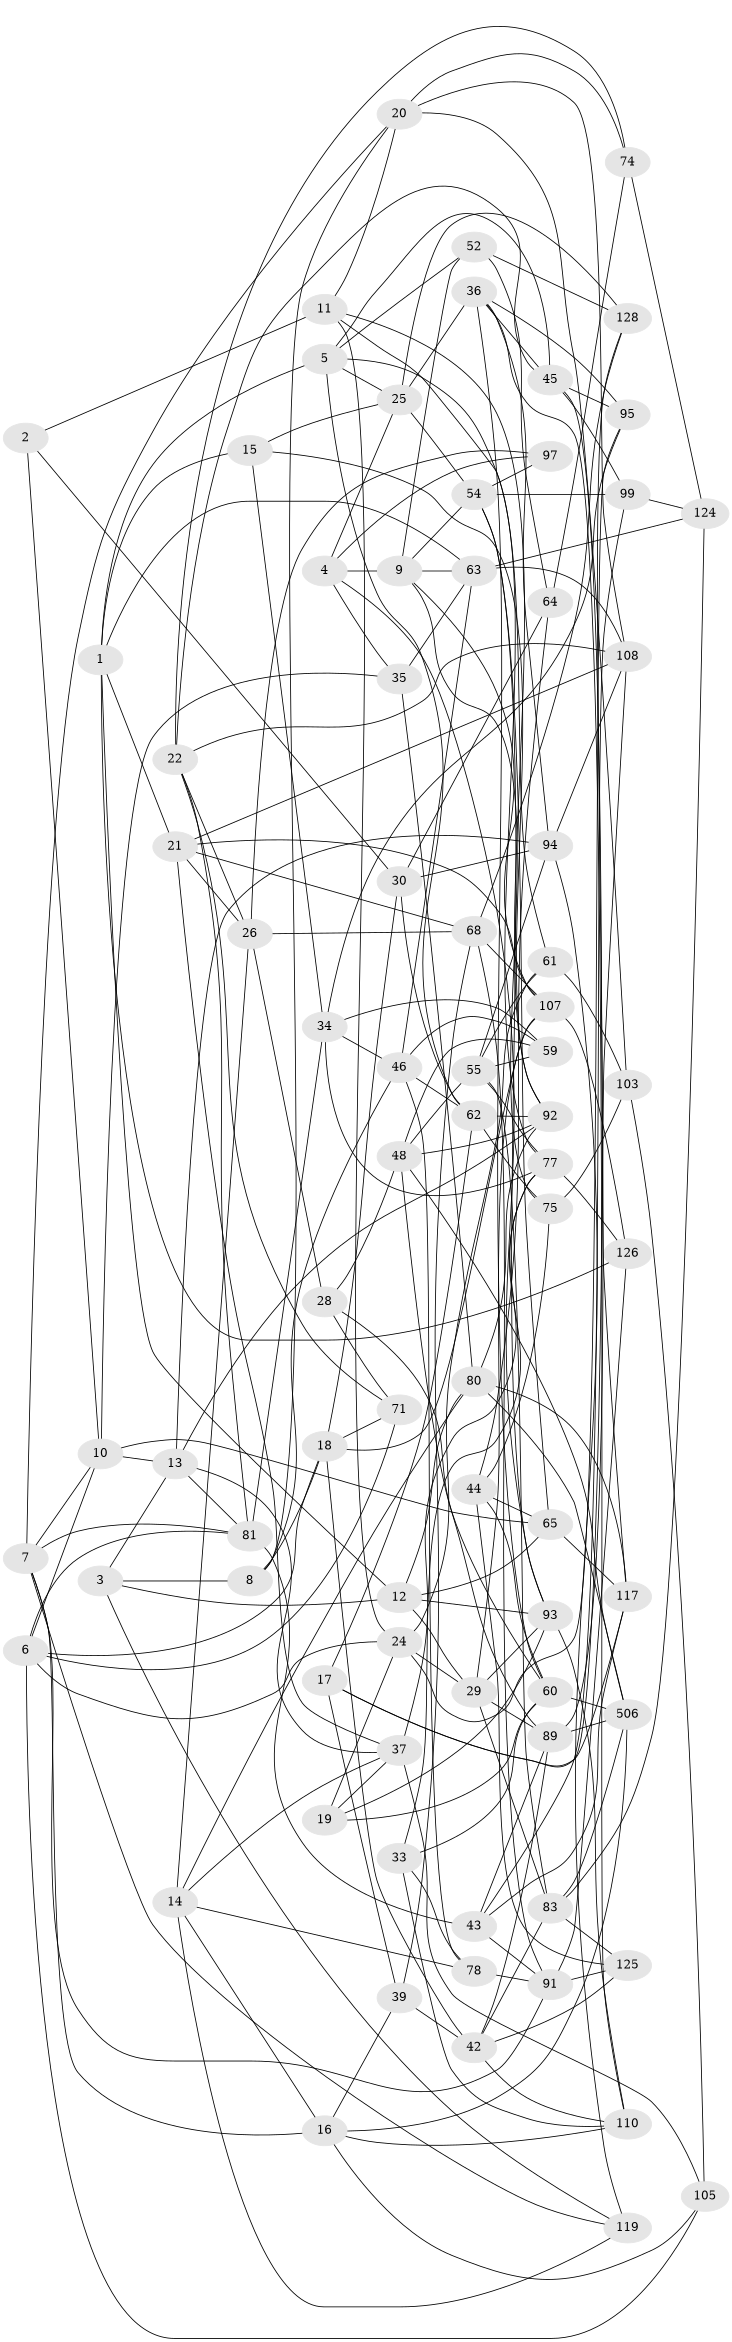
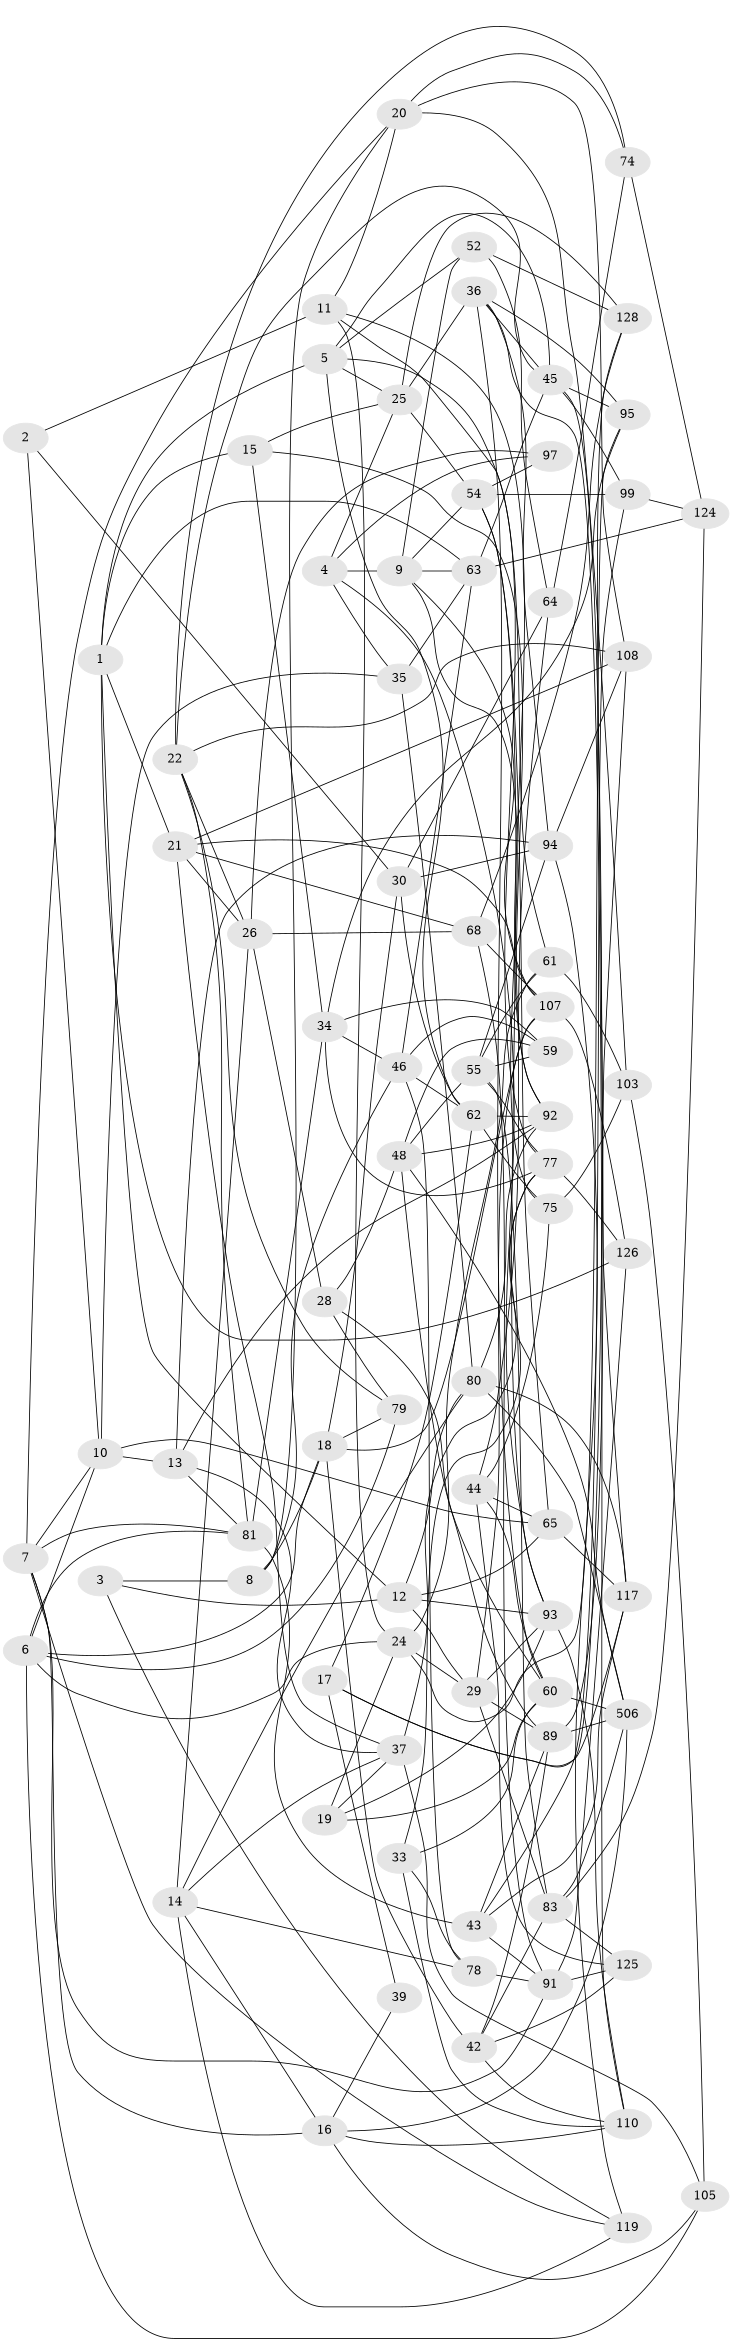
(574, 580) -> (509, 484)
(399, 1410) -> (399, 1410)
(141, 1518) -> none
(438, 1543) -> none
(443, 2027) -> none
